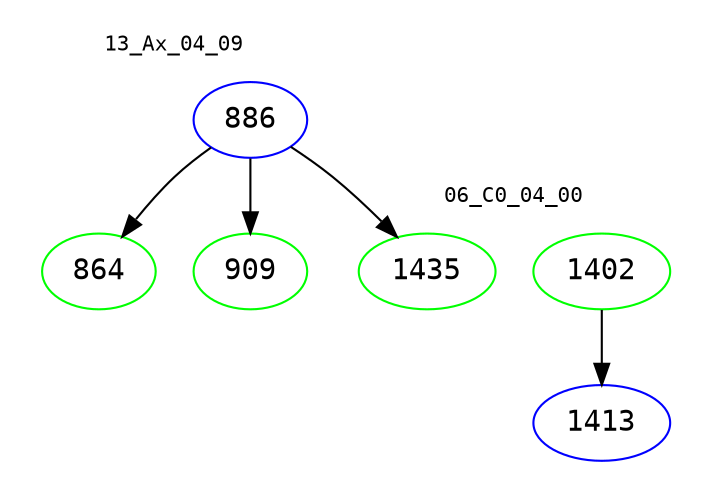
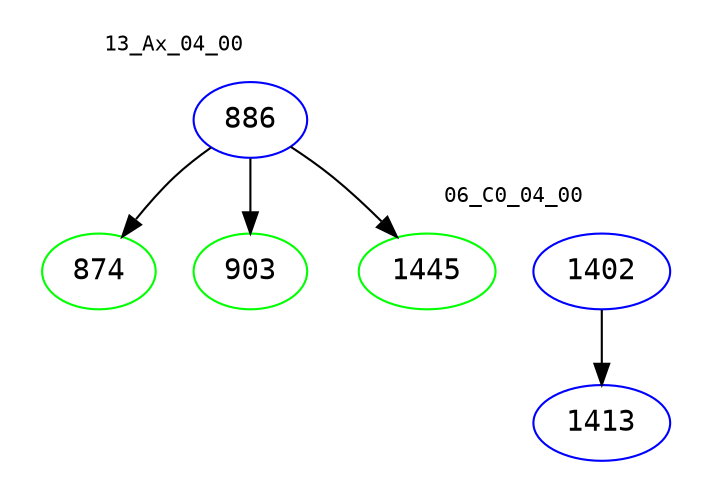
(175, 45) -> (175, 45)
(99, 271) -> (99, 271)
(250, 271) -> (250, 271)
(427, 271) -> (427, 271)
(602, 271) -> (602, 271)
